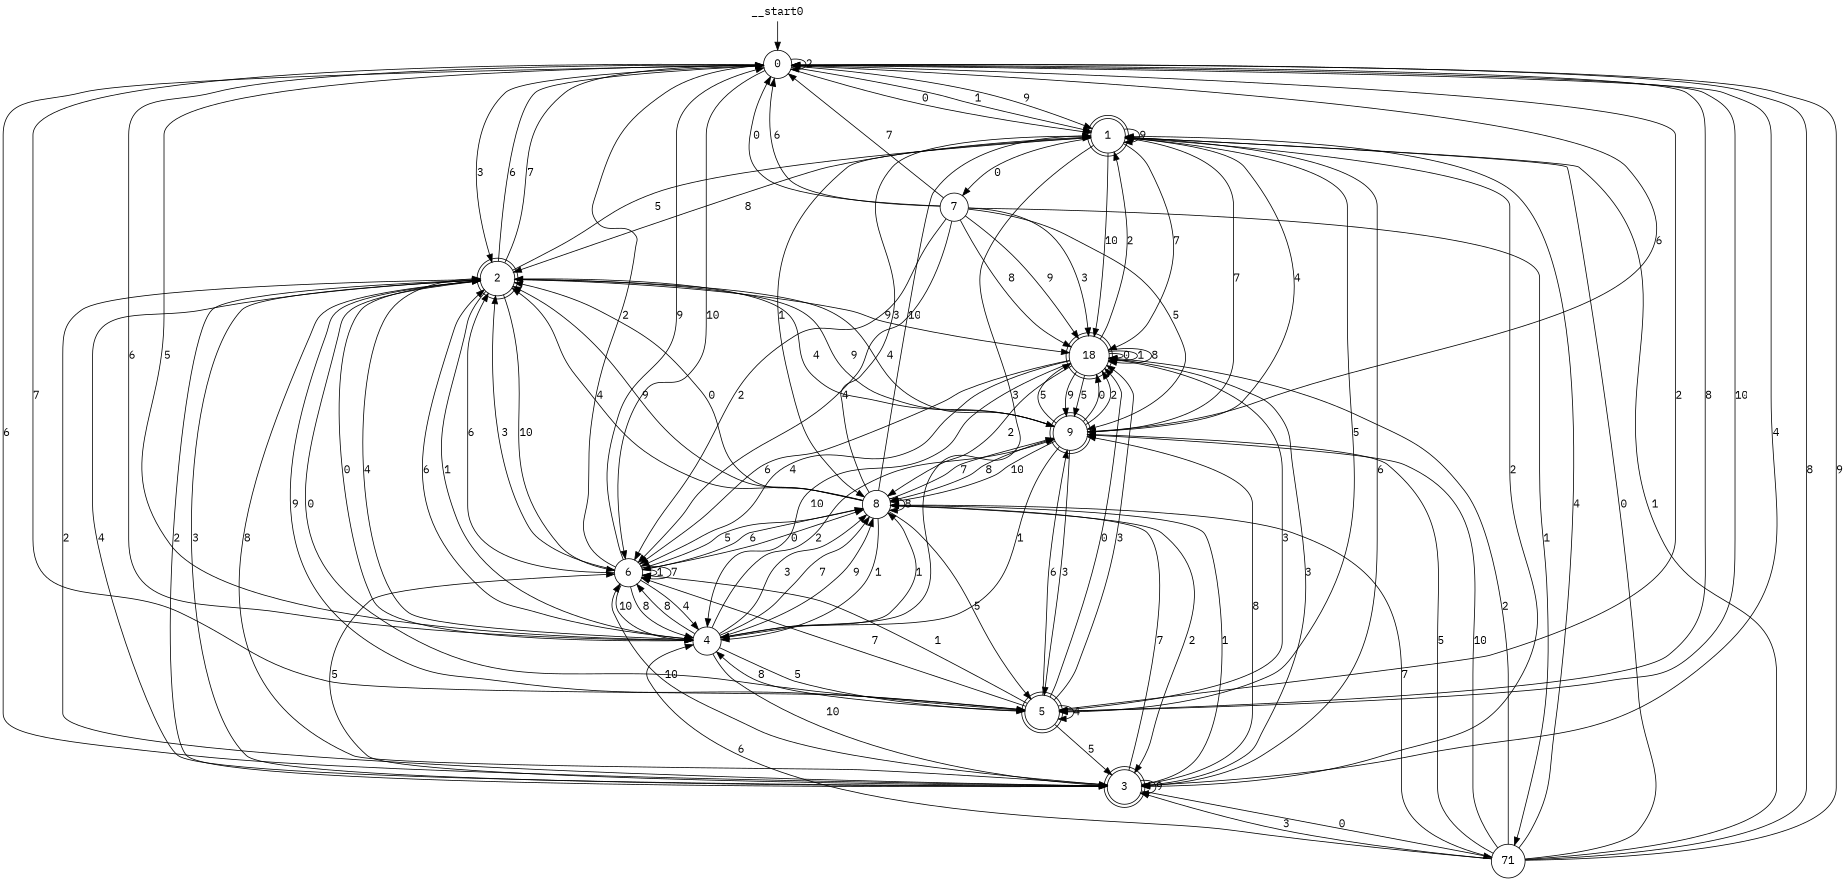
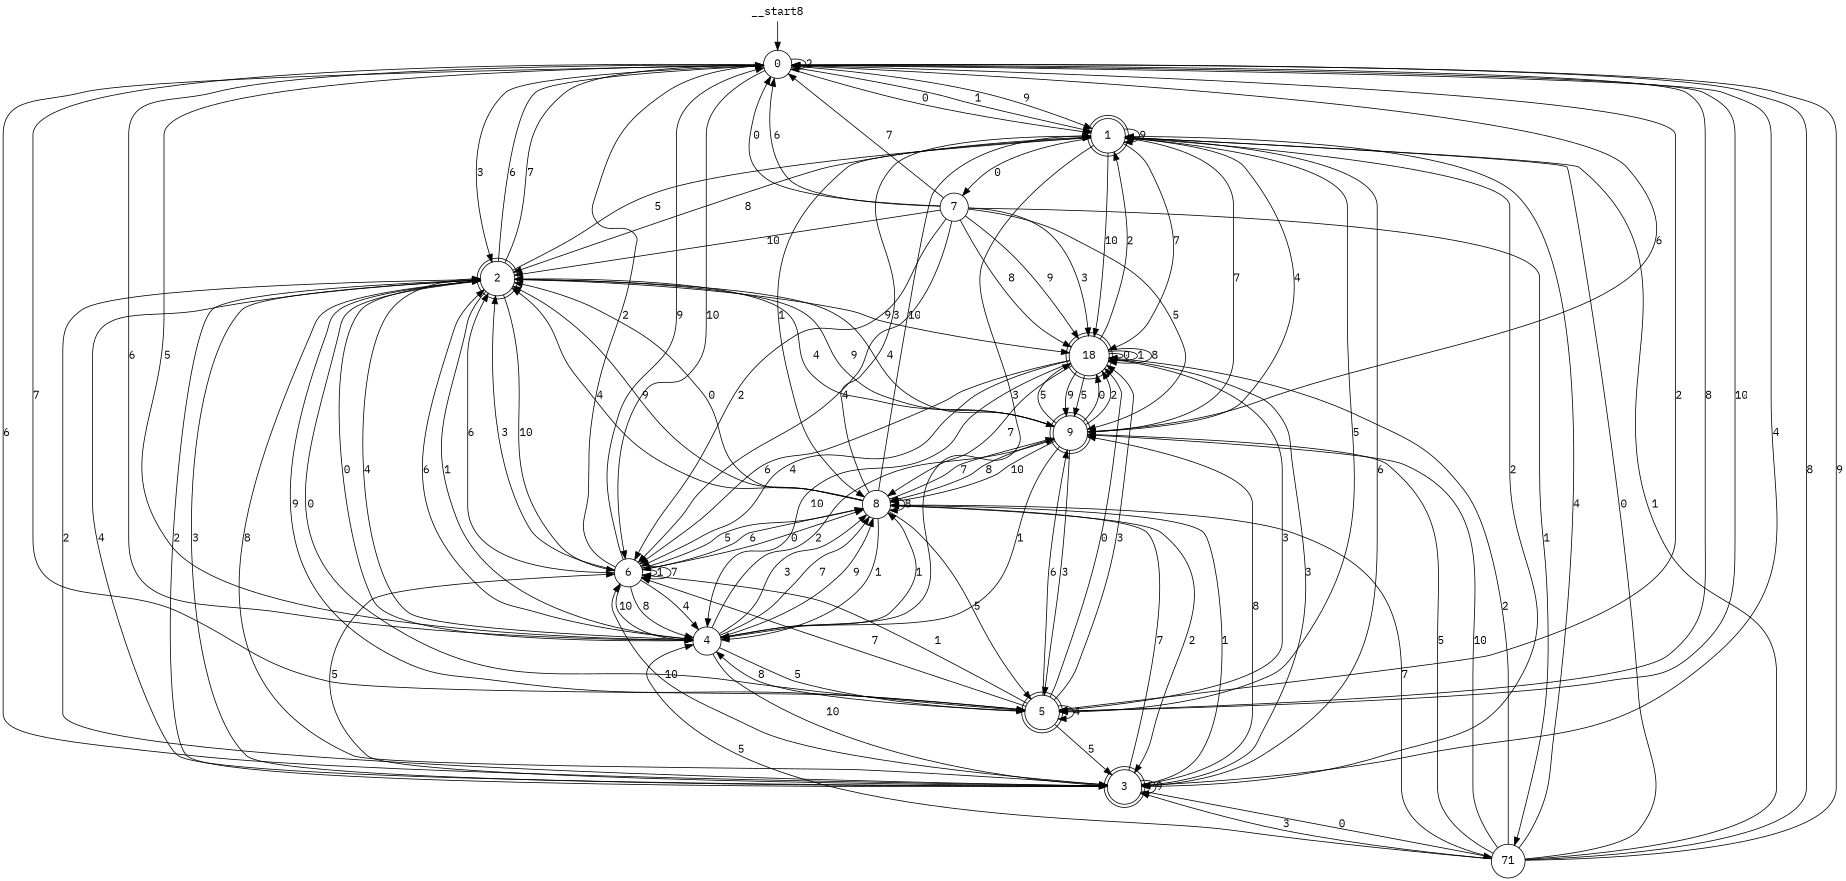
(778, 12) -> (778, 12)
none -> (731, 242)
(1011, 433) -> (1011, 433)
(666, 615) -> none
(741, 750) -> (741, 750)
